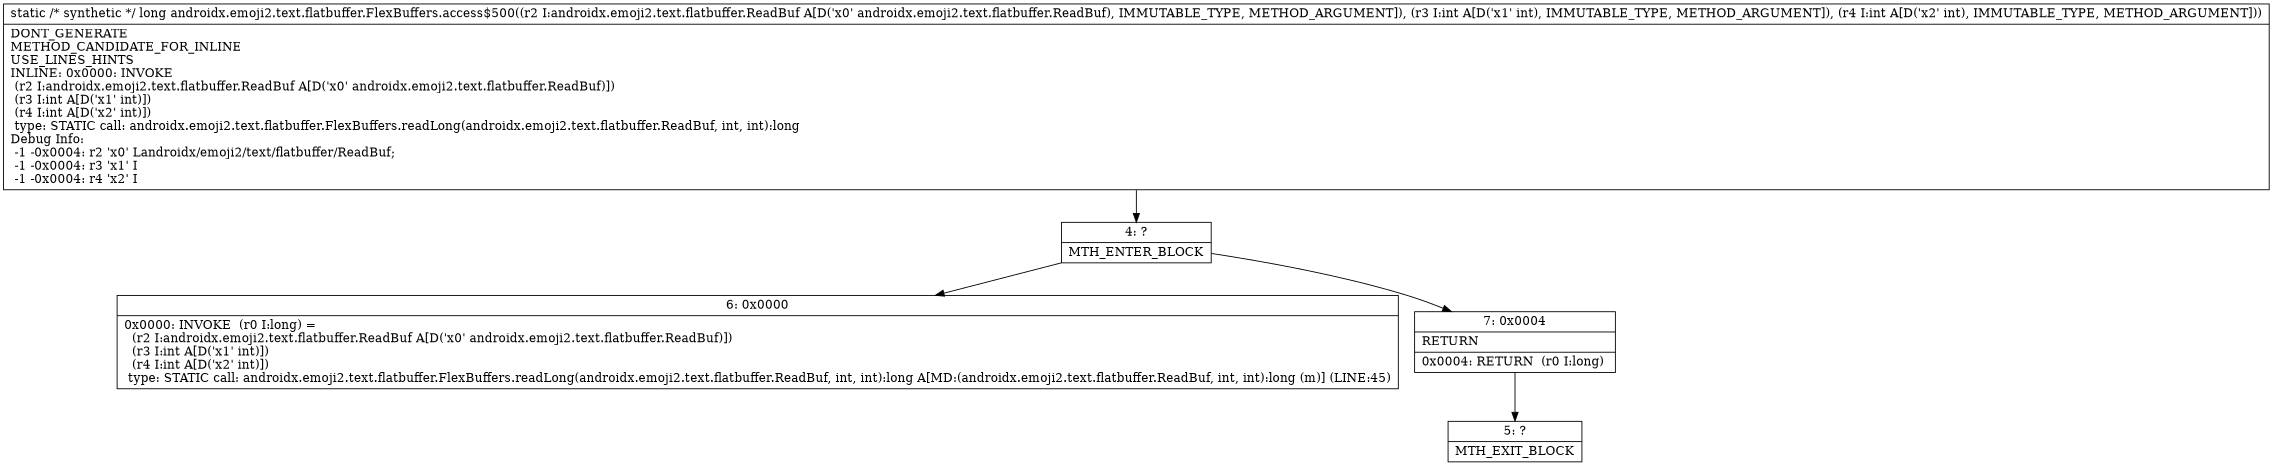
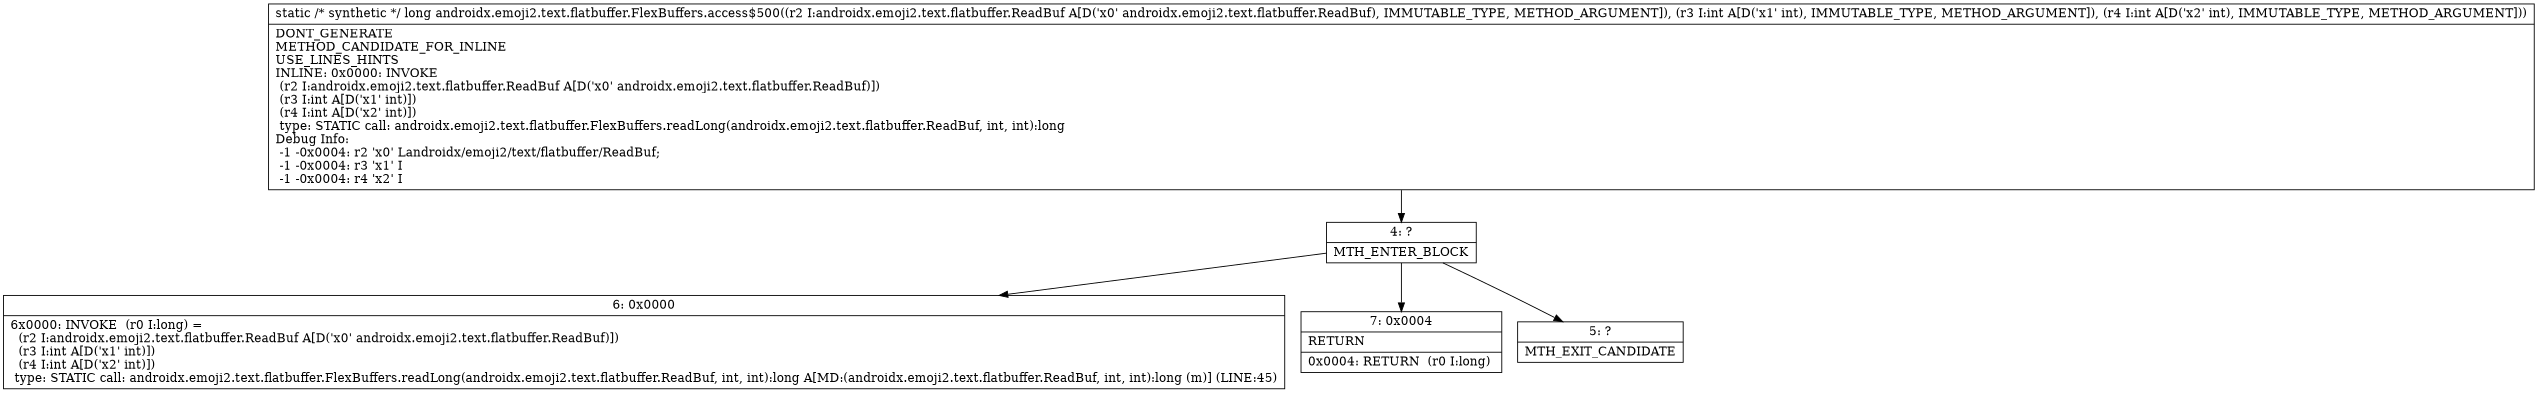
(222, 325) -> (109, 325)
(1515, 392) -> (1499, 290)
(1515, 451) -> (1600, 352)
